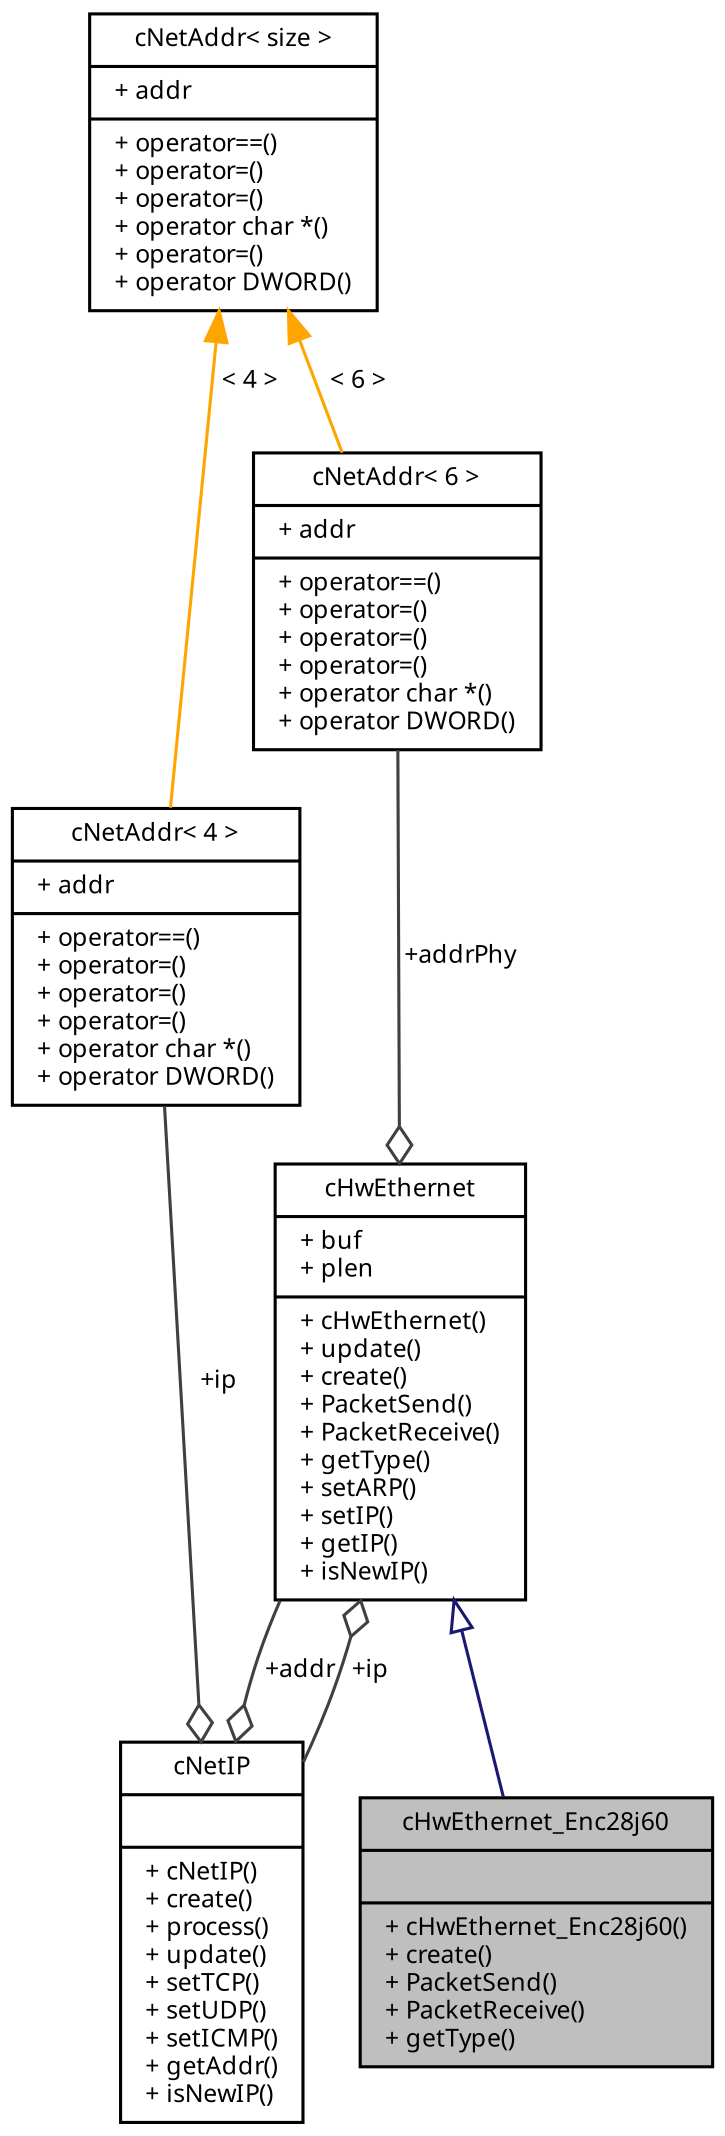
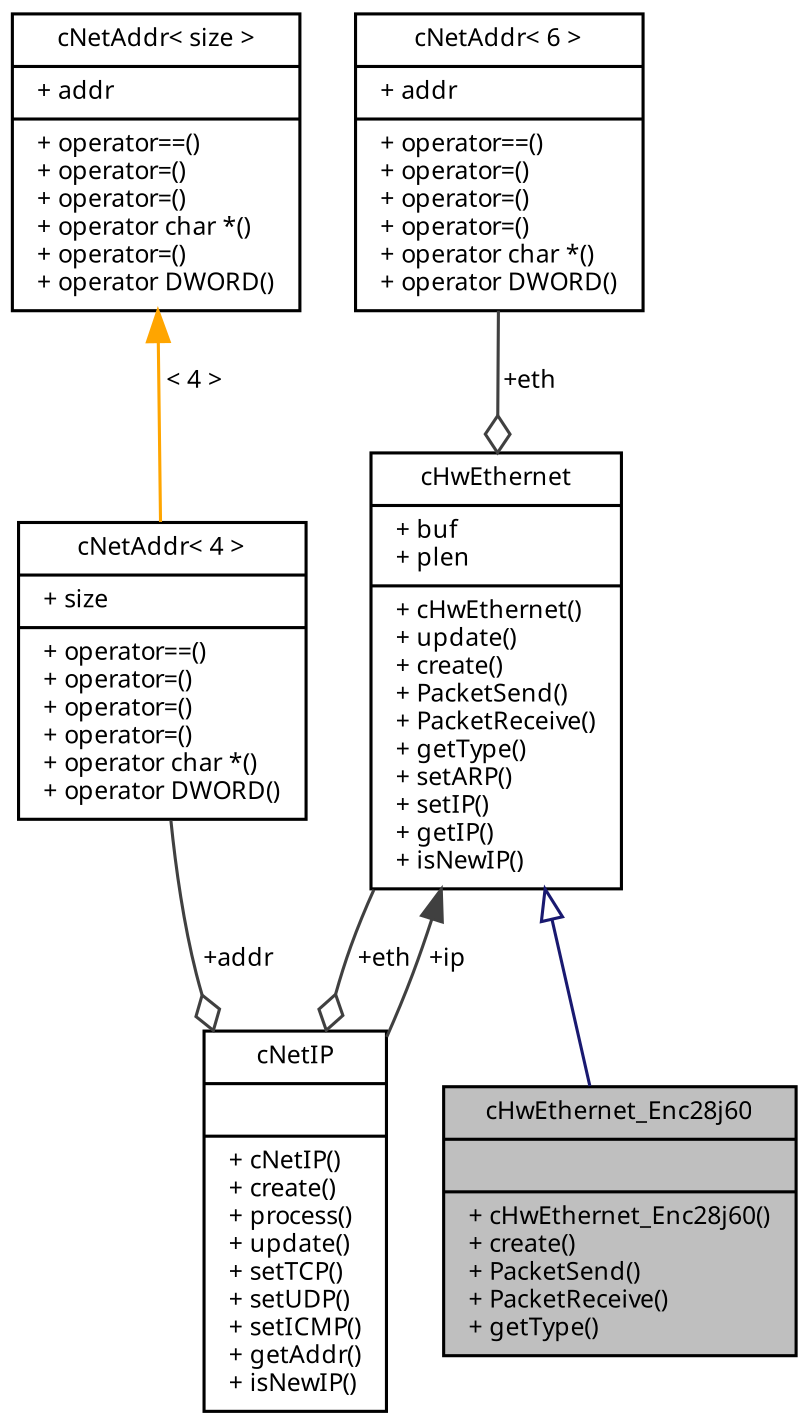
(321, 396) -> none
(76, 886) -> (77, 600)
(458, 957) -> (527, 382)
(216, 1382) -> (235, 960)
(297, 1671) -> (382, 960)
(330, 1701) -> (411, 979)
